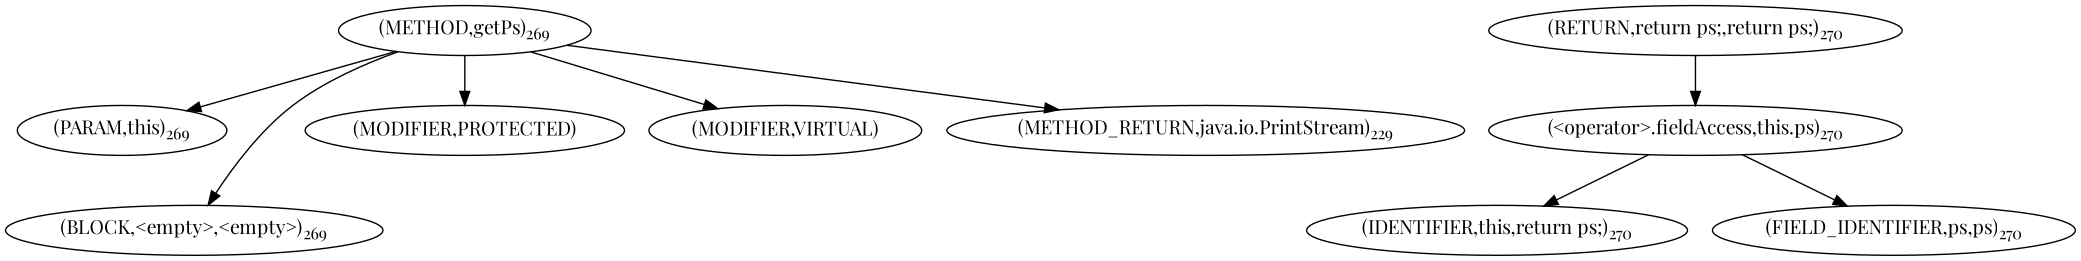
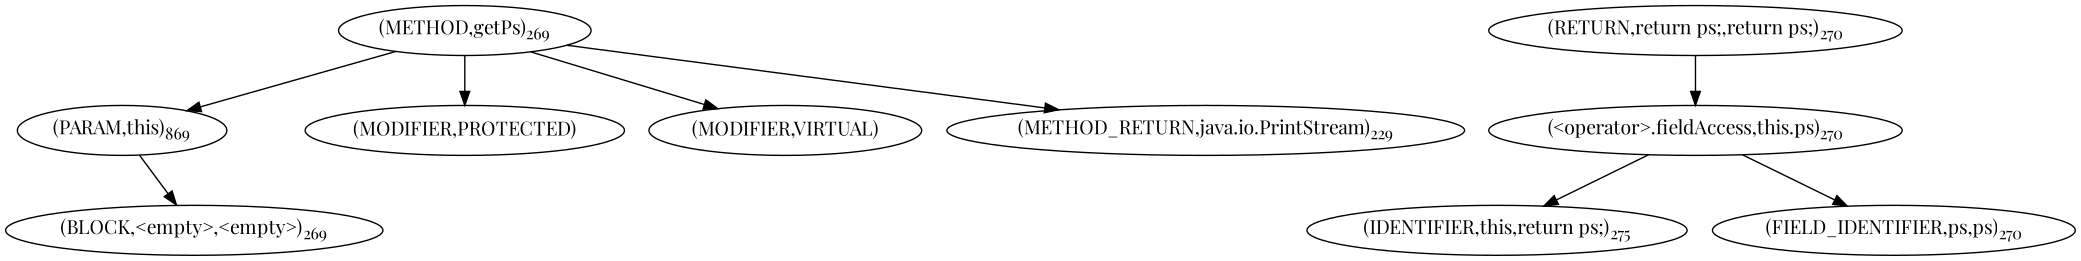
(293, 105) -> (154, 175)
(178, 128) -> (178, 128)
(1621, 228) -> (1621, 228)
